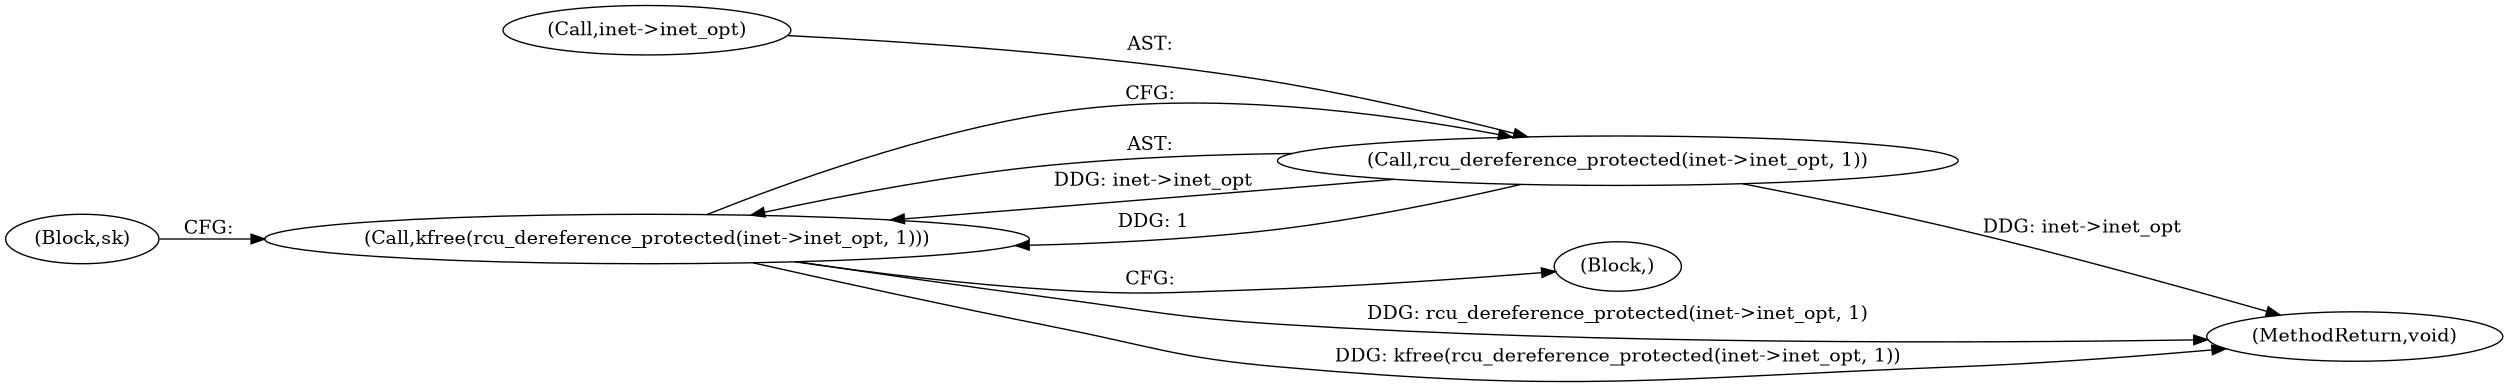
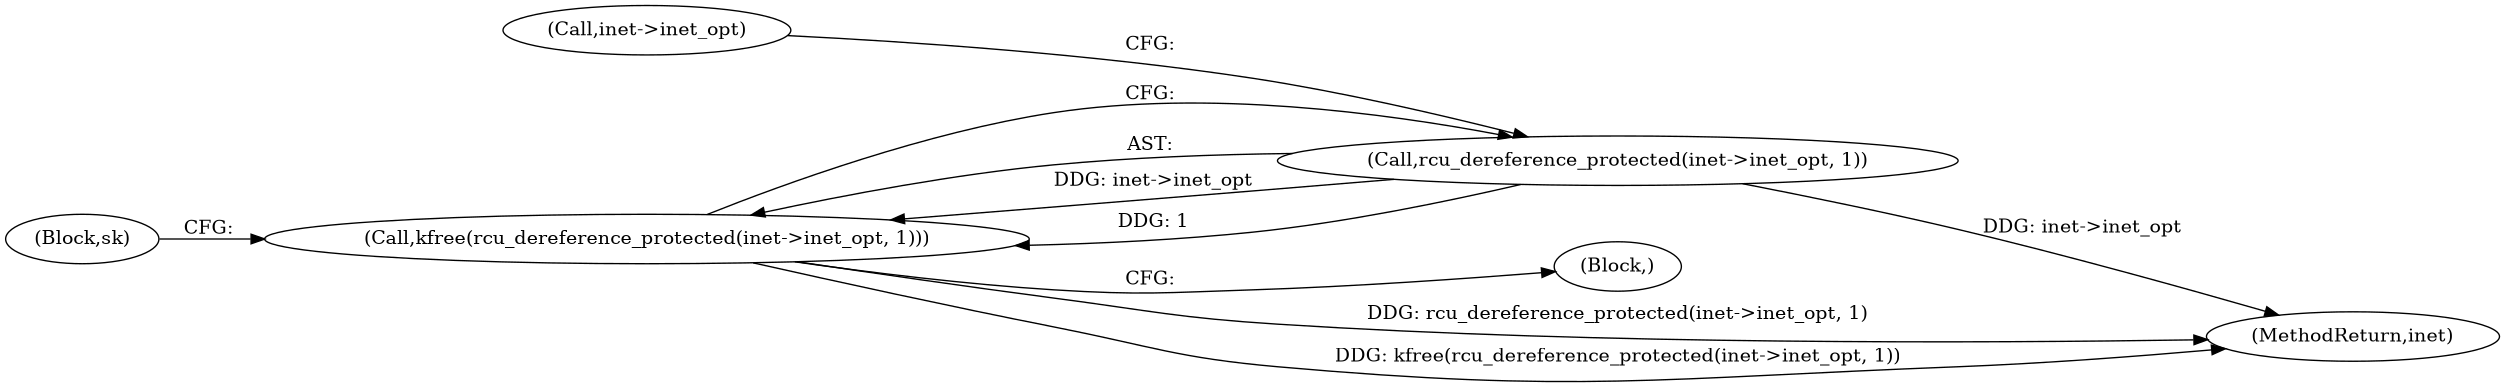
(1153, 45) -> (1153, 45)
(2355, 337) -> (2353, 337)
